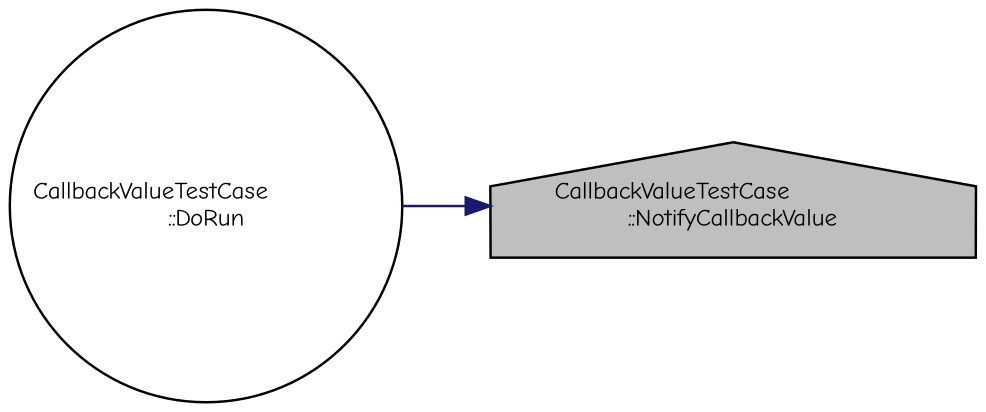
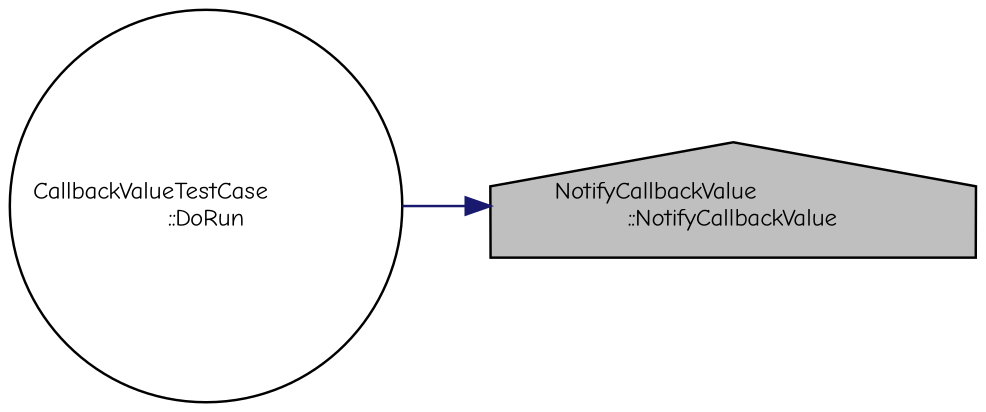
(733, 206) -> (733, 206)
